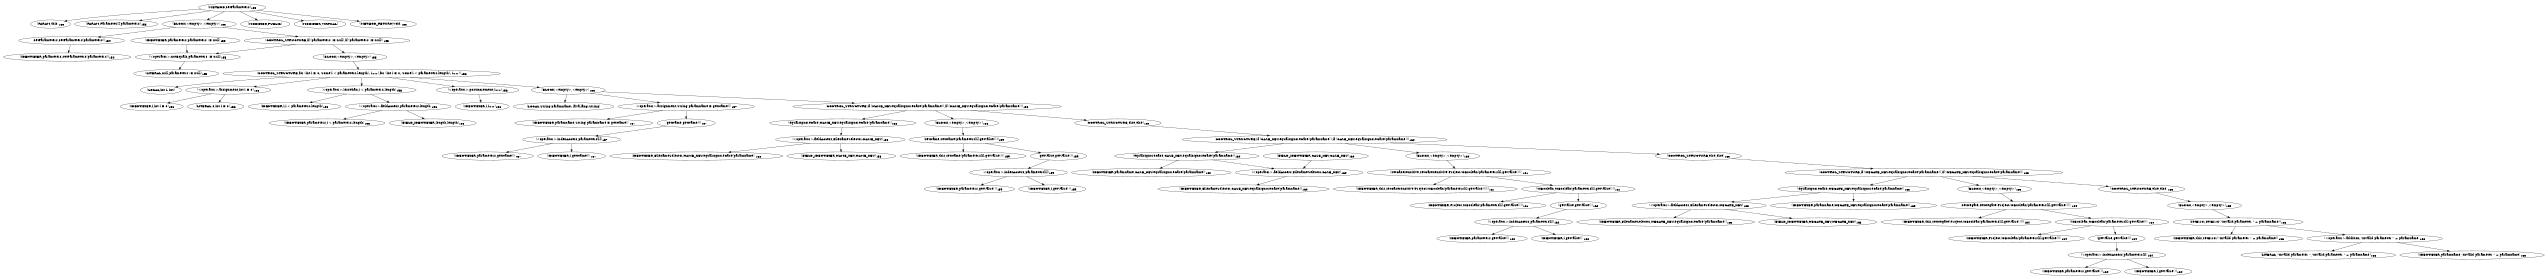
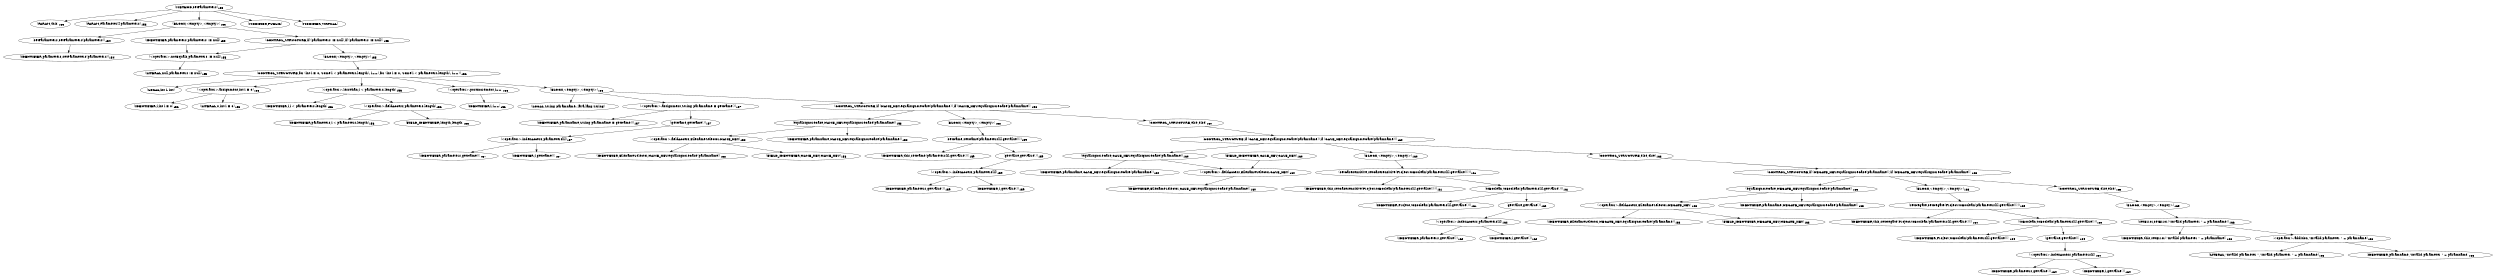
(383, 24) -> none
none -> (847, 140)
